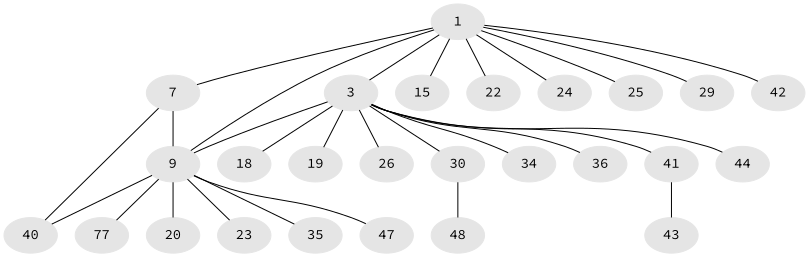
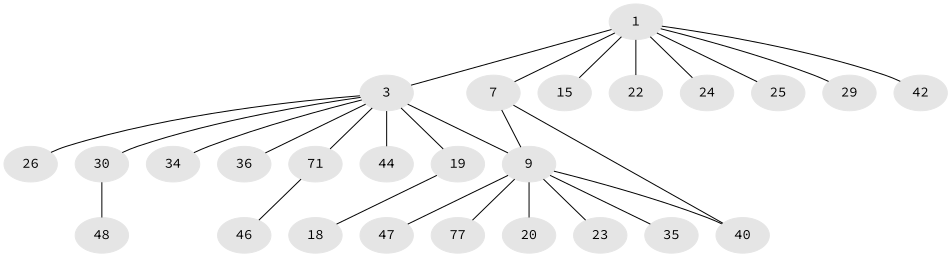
(307, 79) -> none
(298, 129) -> (387, 200)
(671, 164) -> (315, 164)
(671, 235) -> (244, 235)
